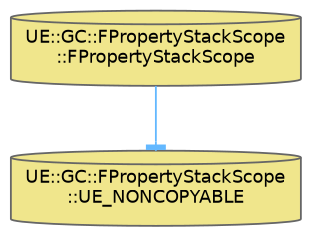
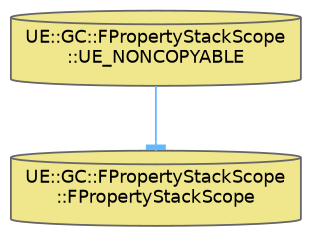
(156, 114) -> (156, 114)
